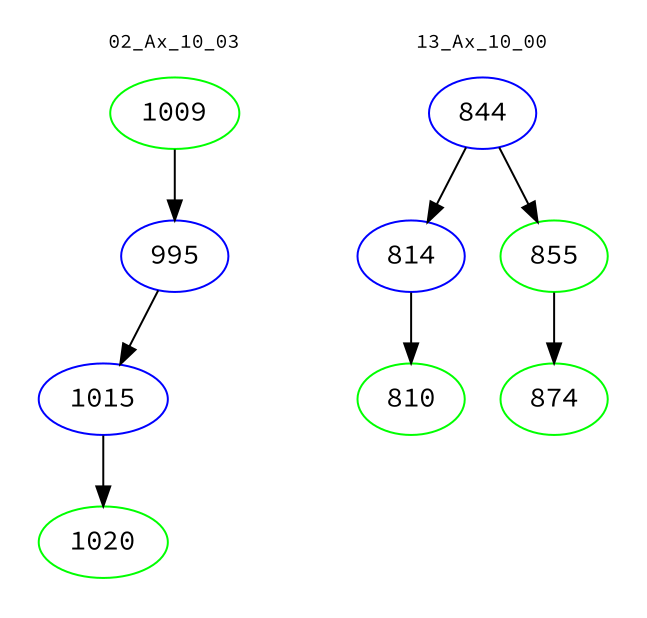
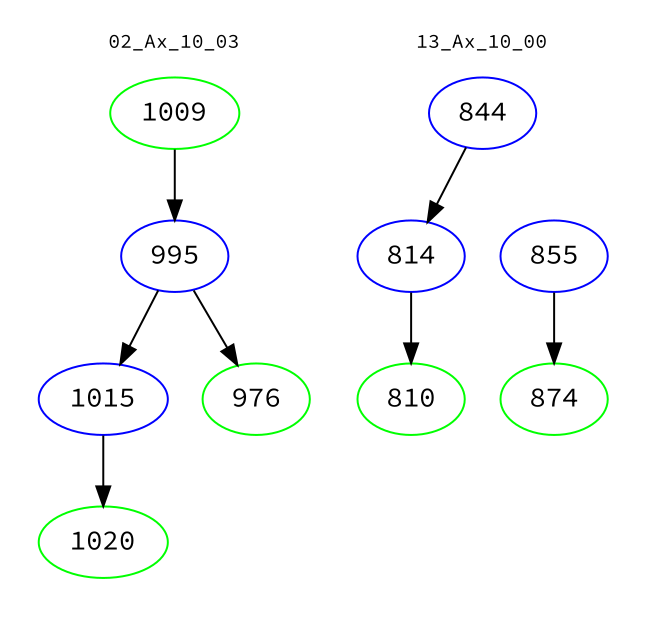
(514, 176) -> none
(554, 256) -> (554, 256)
none -> (256, 399)
